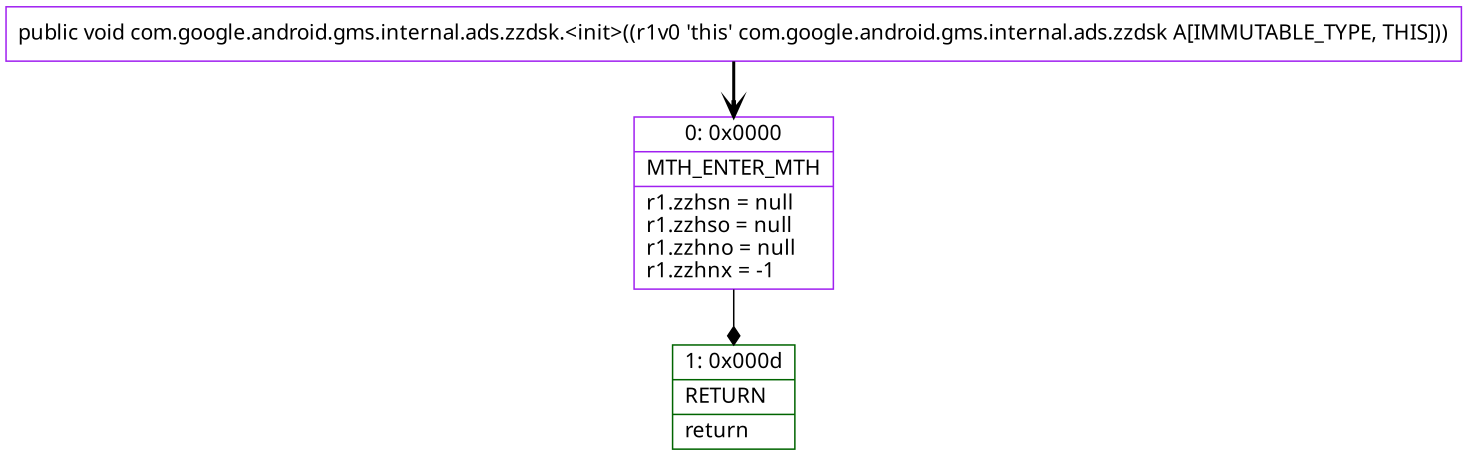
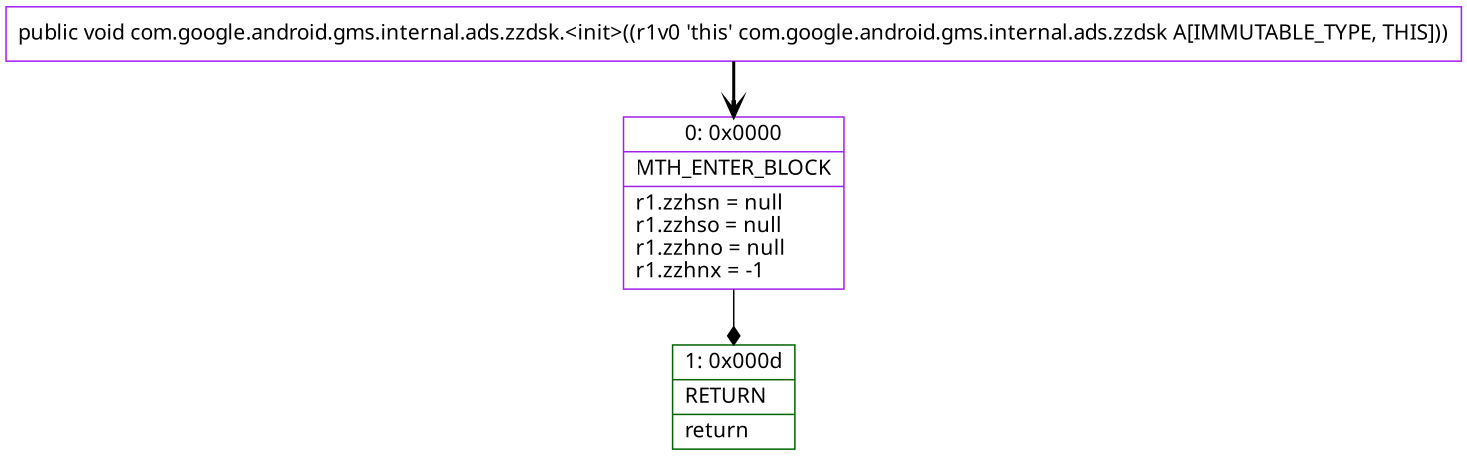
(734, 168) -> (734, 168)
